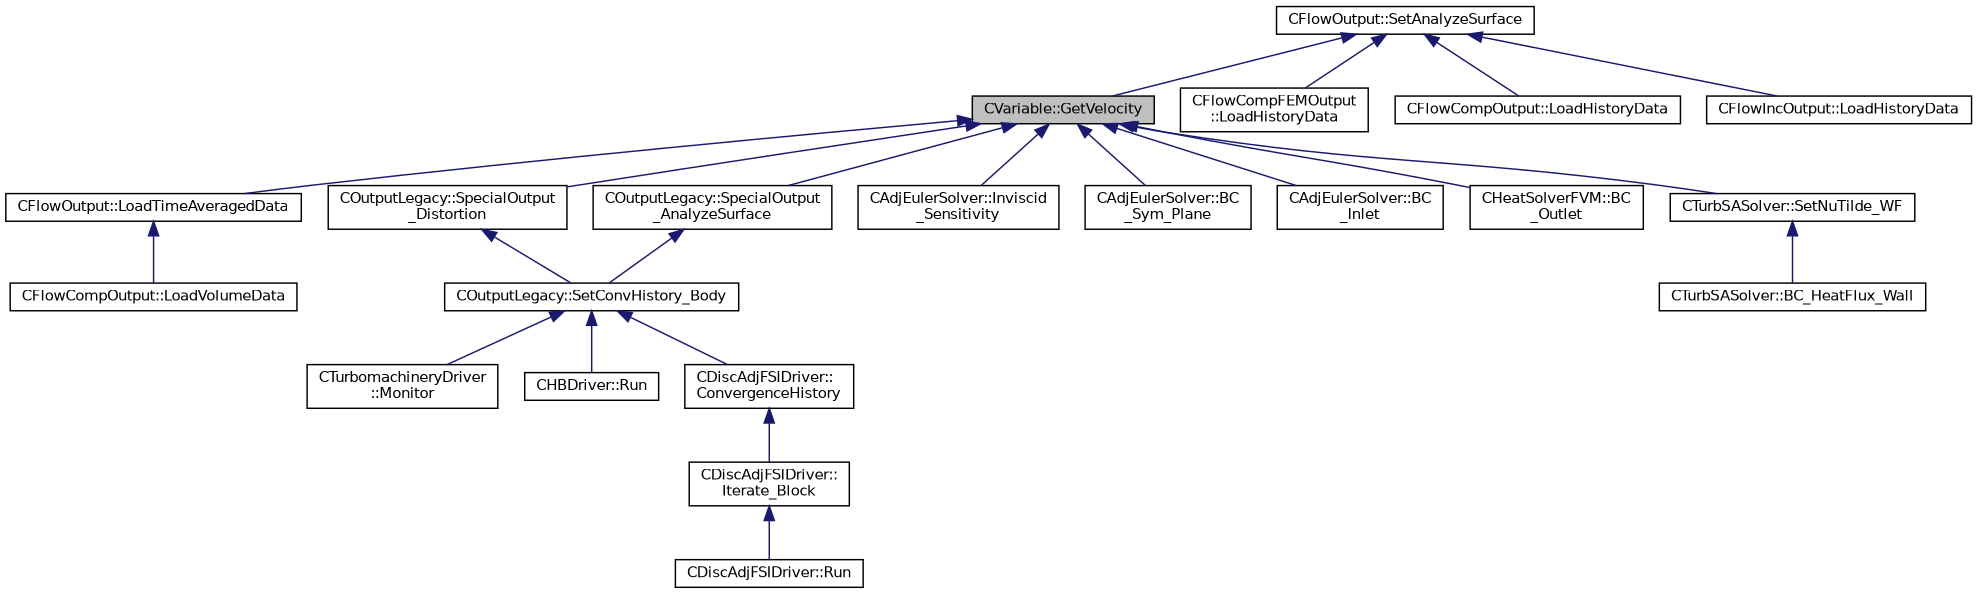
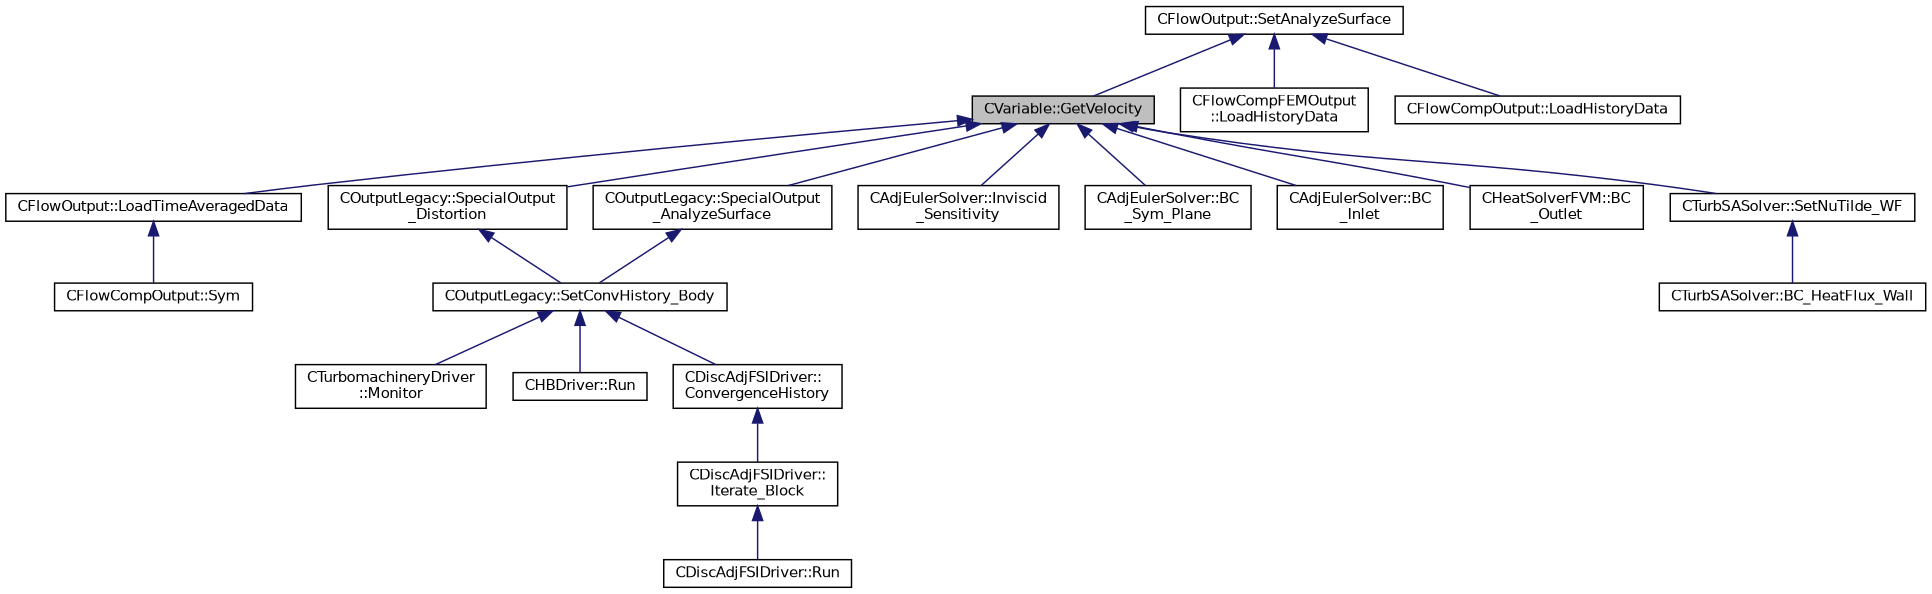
(1839, 110) -> none
(154, 297) -> (154, 297)
